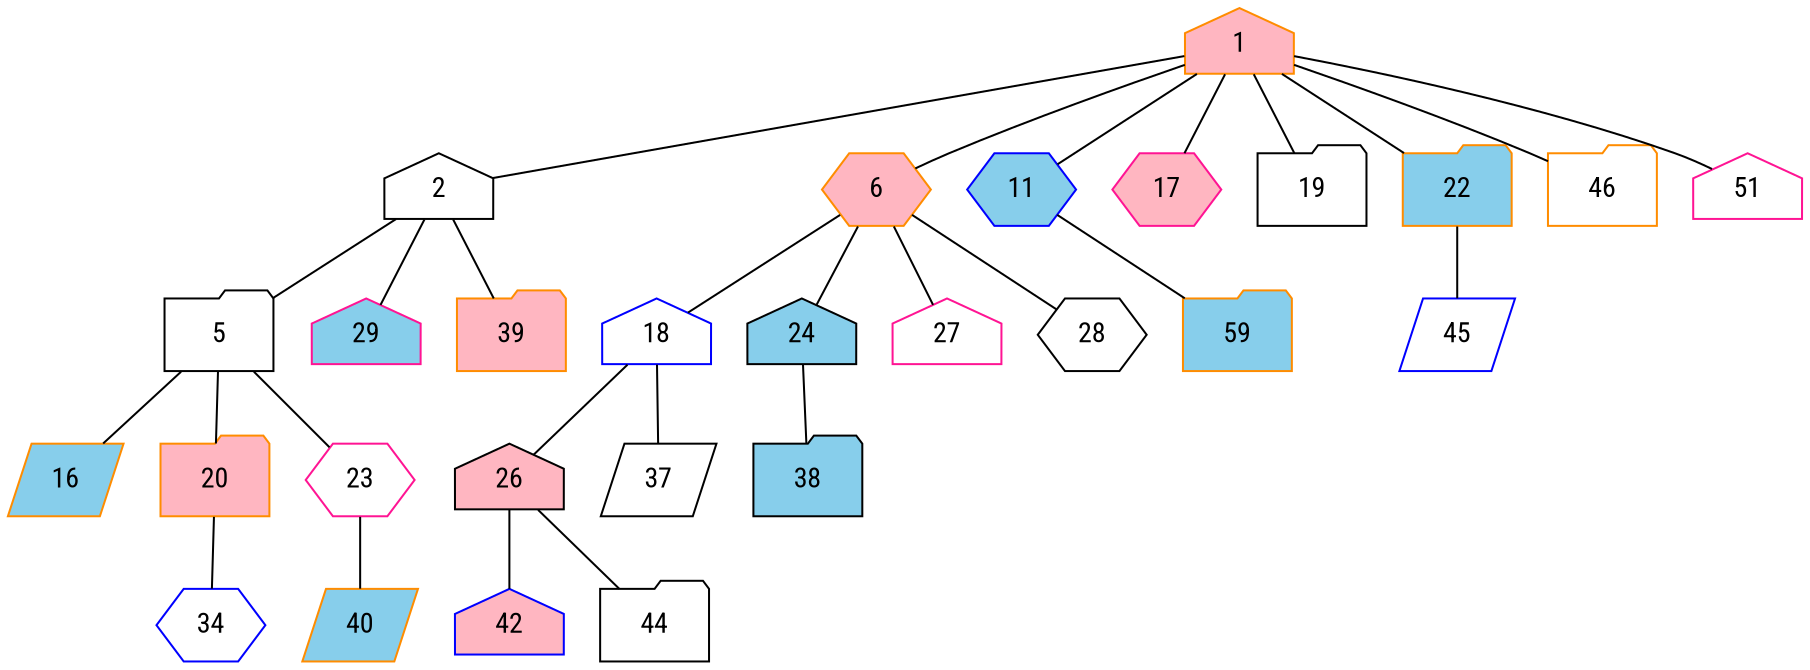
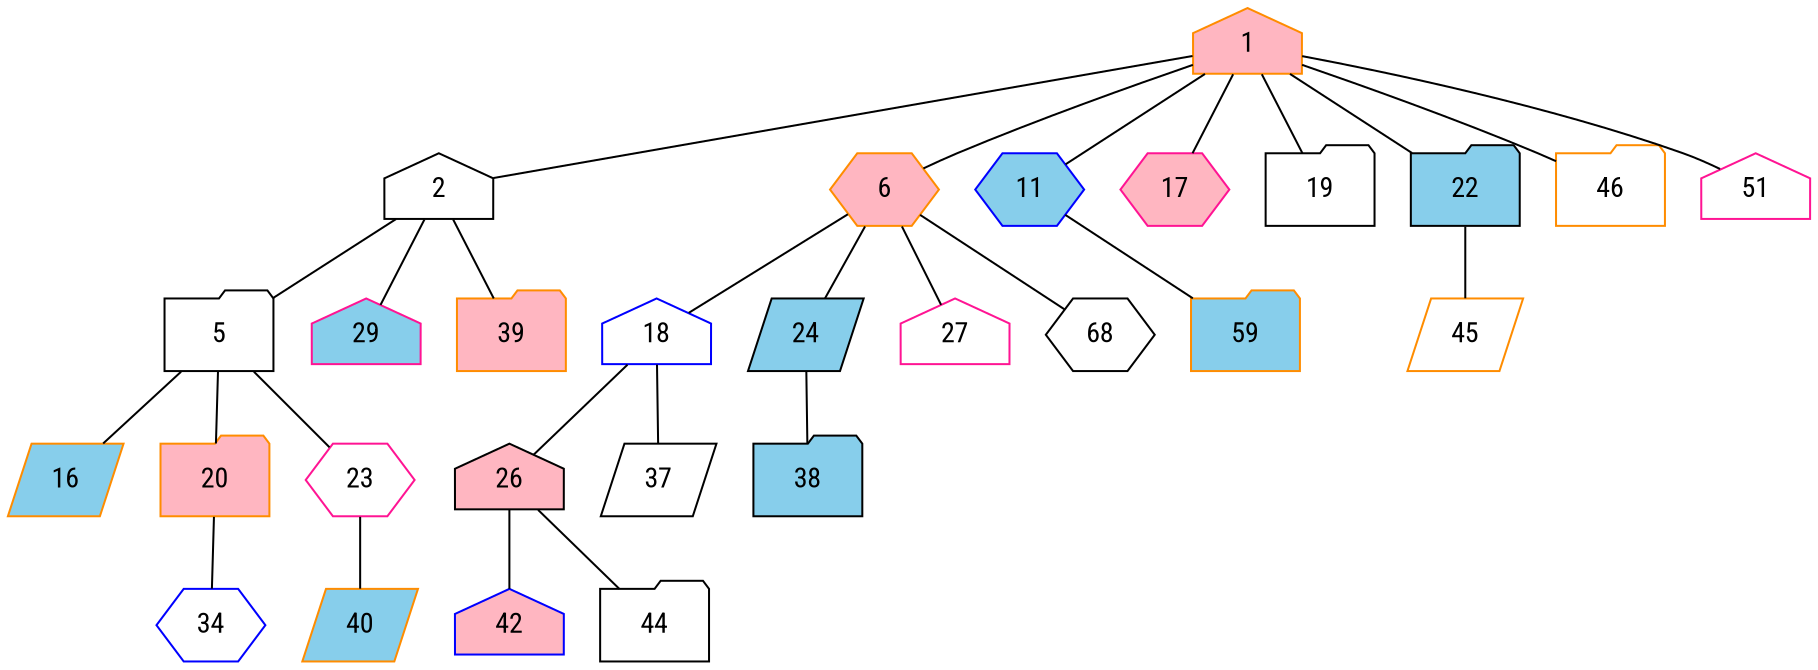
(1457, 190) -> (1465, 190)
(802, 335) -> (806, 335)
(1092, 335) -> (1100, 335)
(1457, 335) -> (1465, 335)
